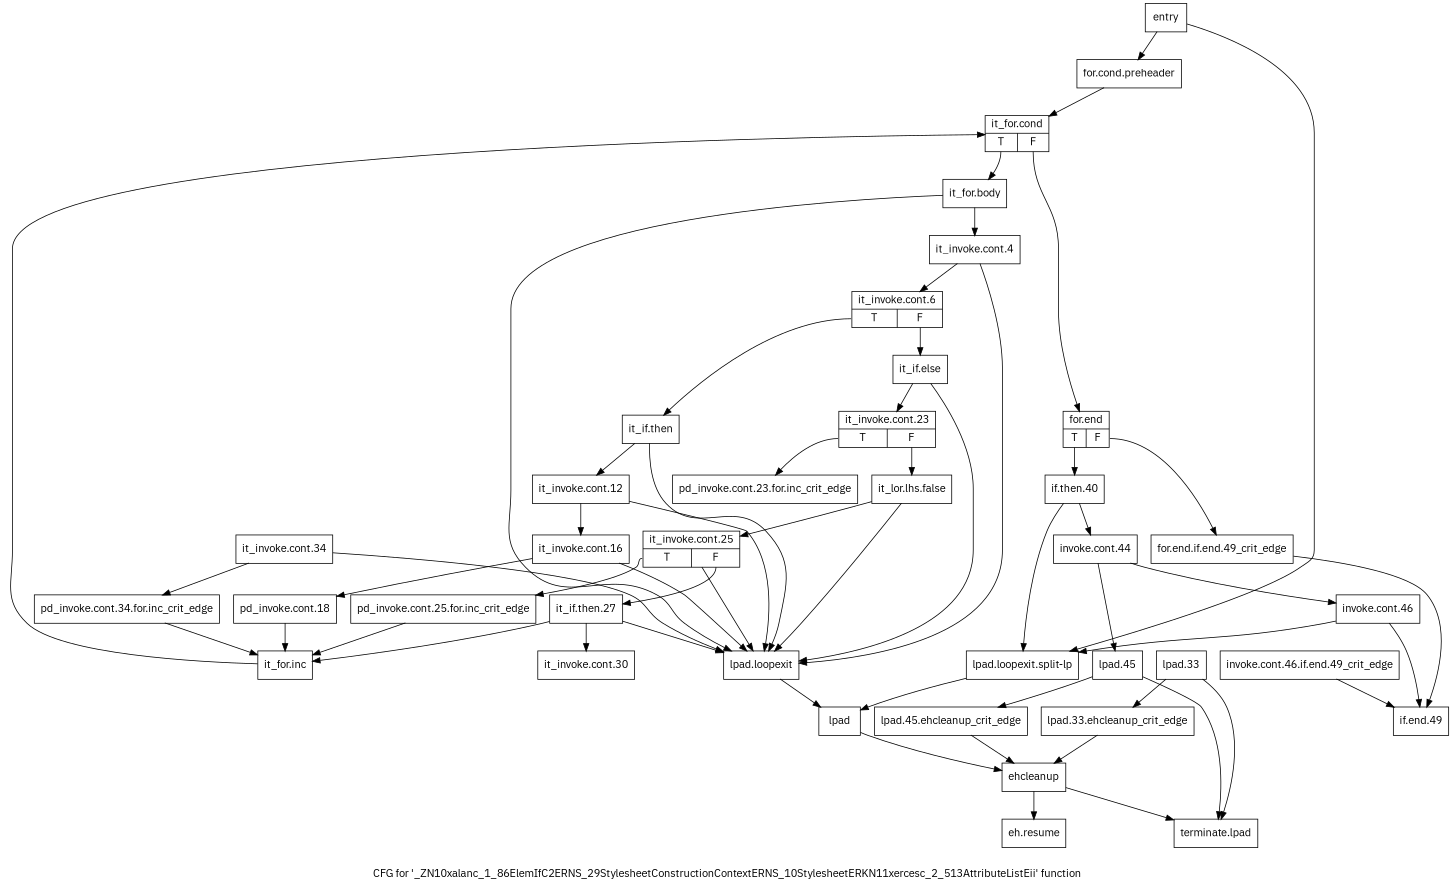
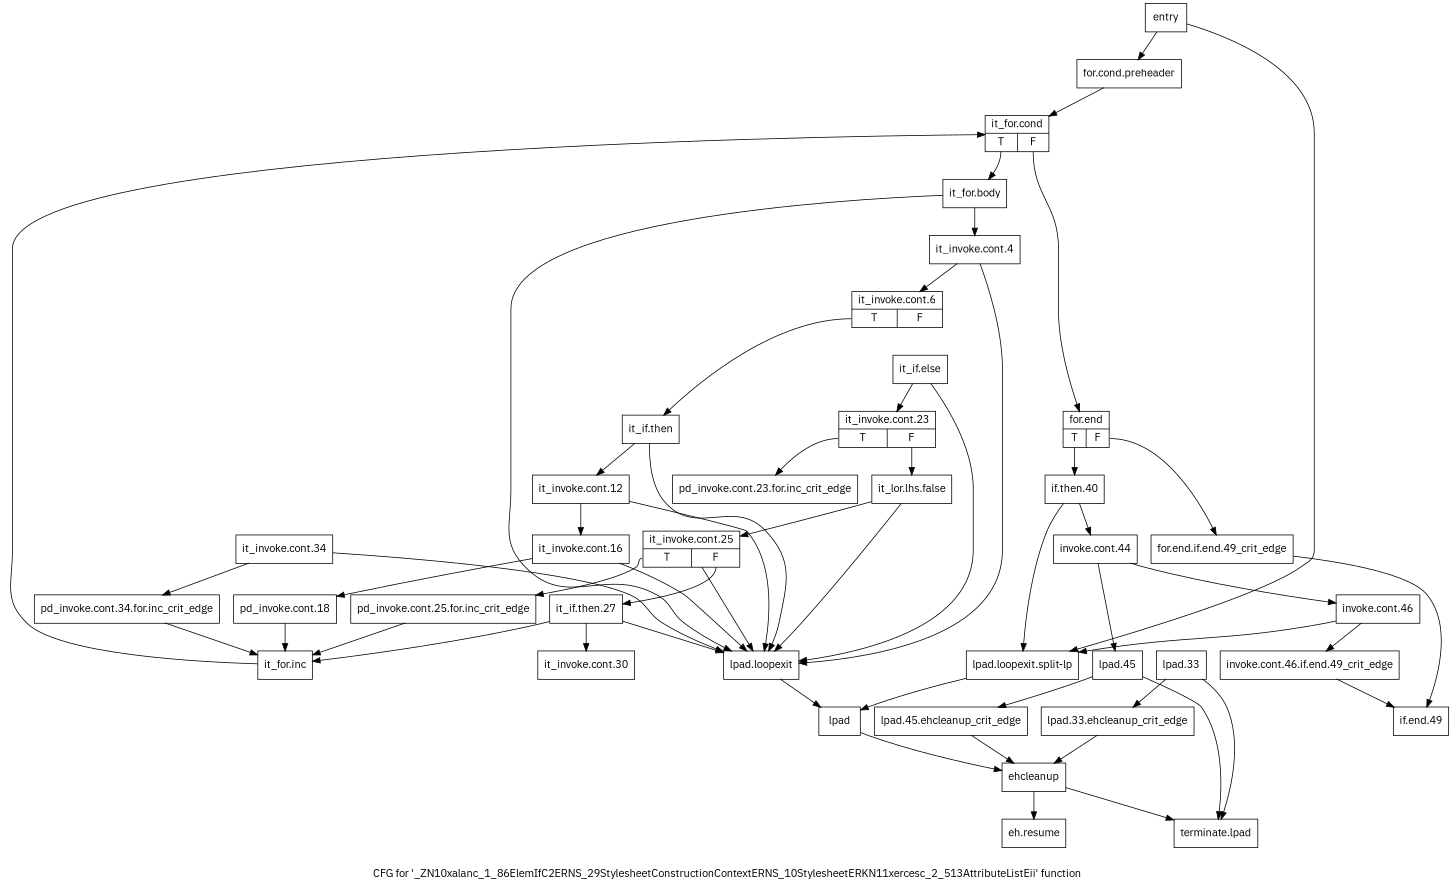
(920, 338) -> none
(1409, 659) -> (1347, 635)
